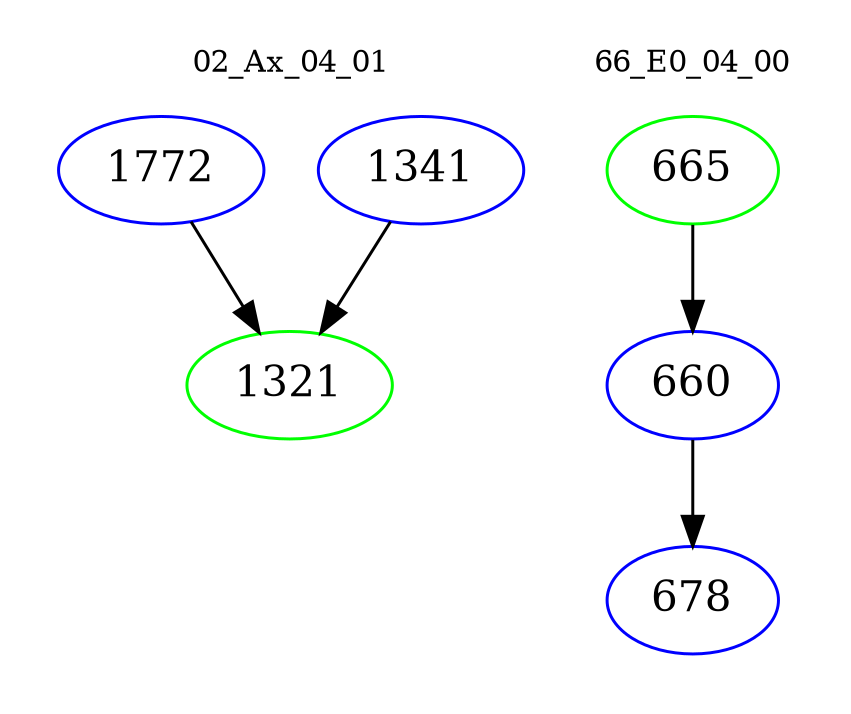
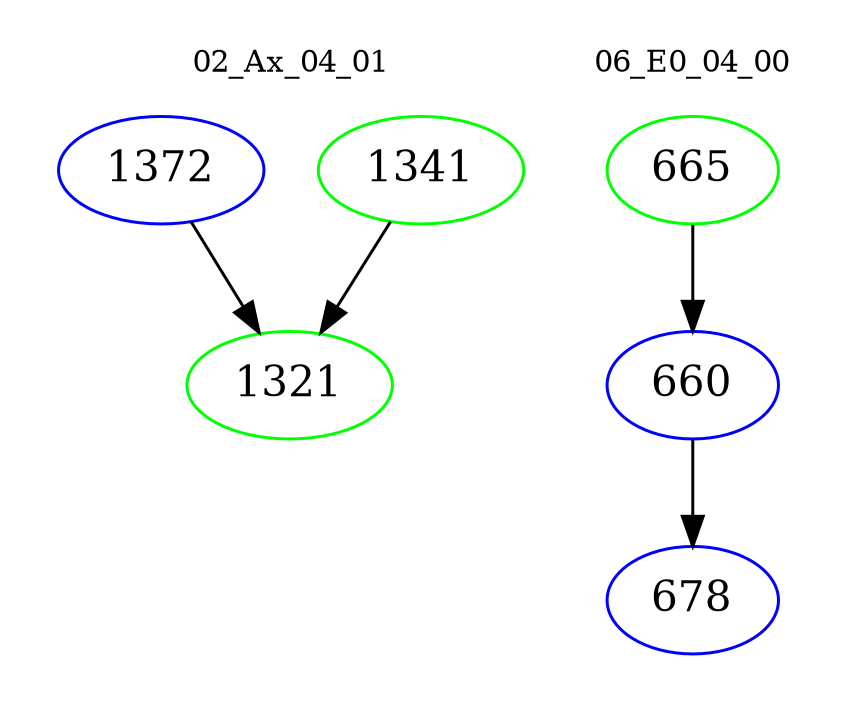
(693, 64) -> (693, 64)
(161, 170) -> (161, 170)
(421, 170) -> (421, 170)
